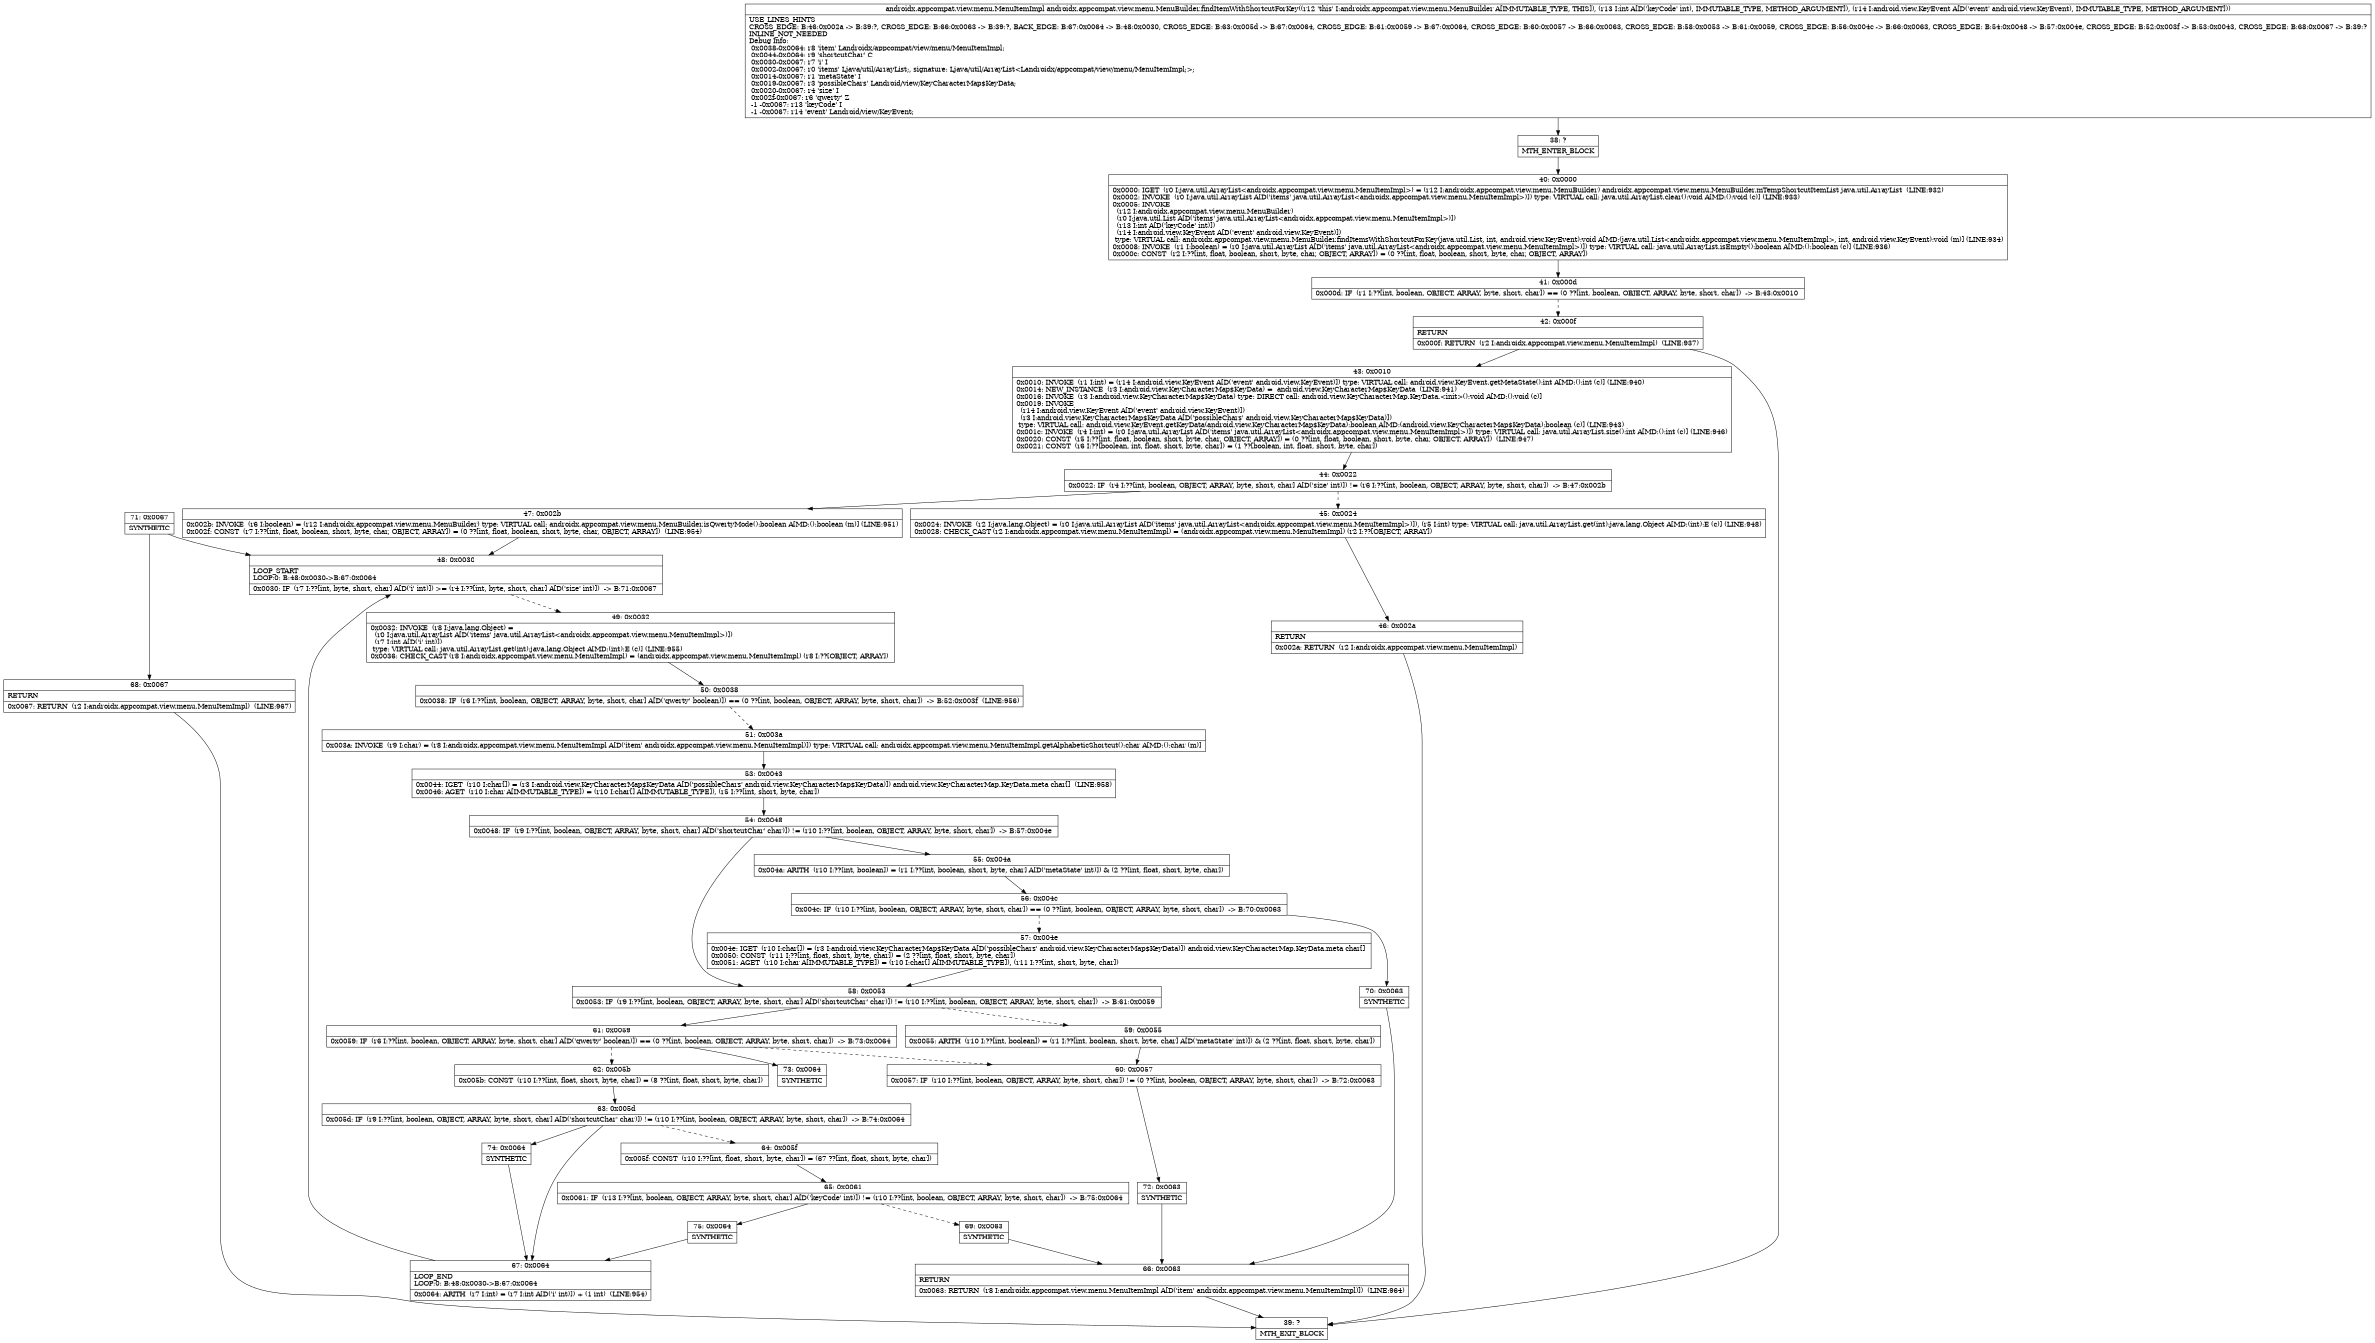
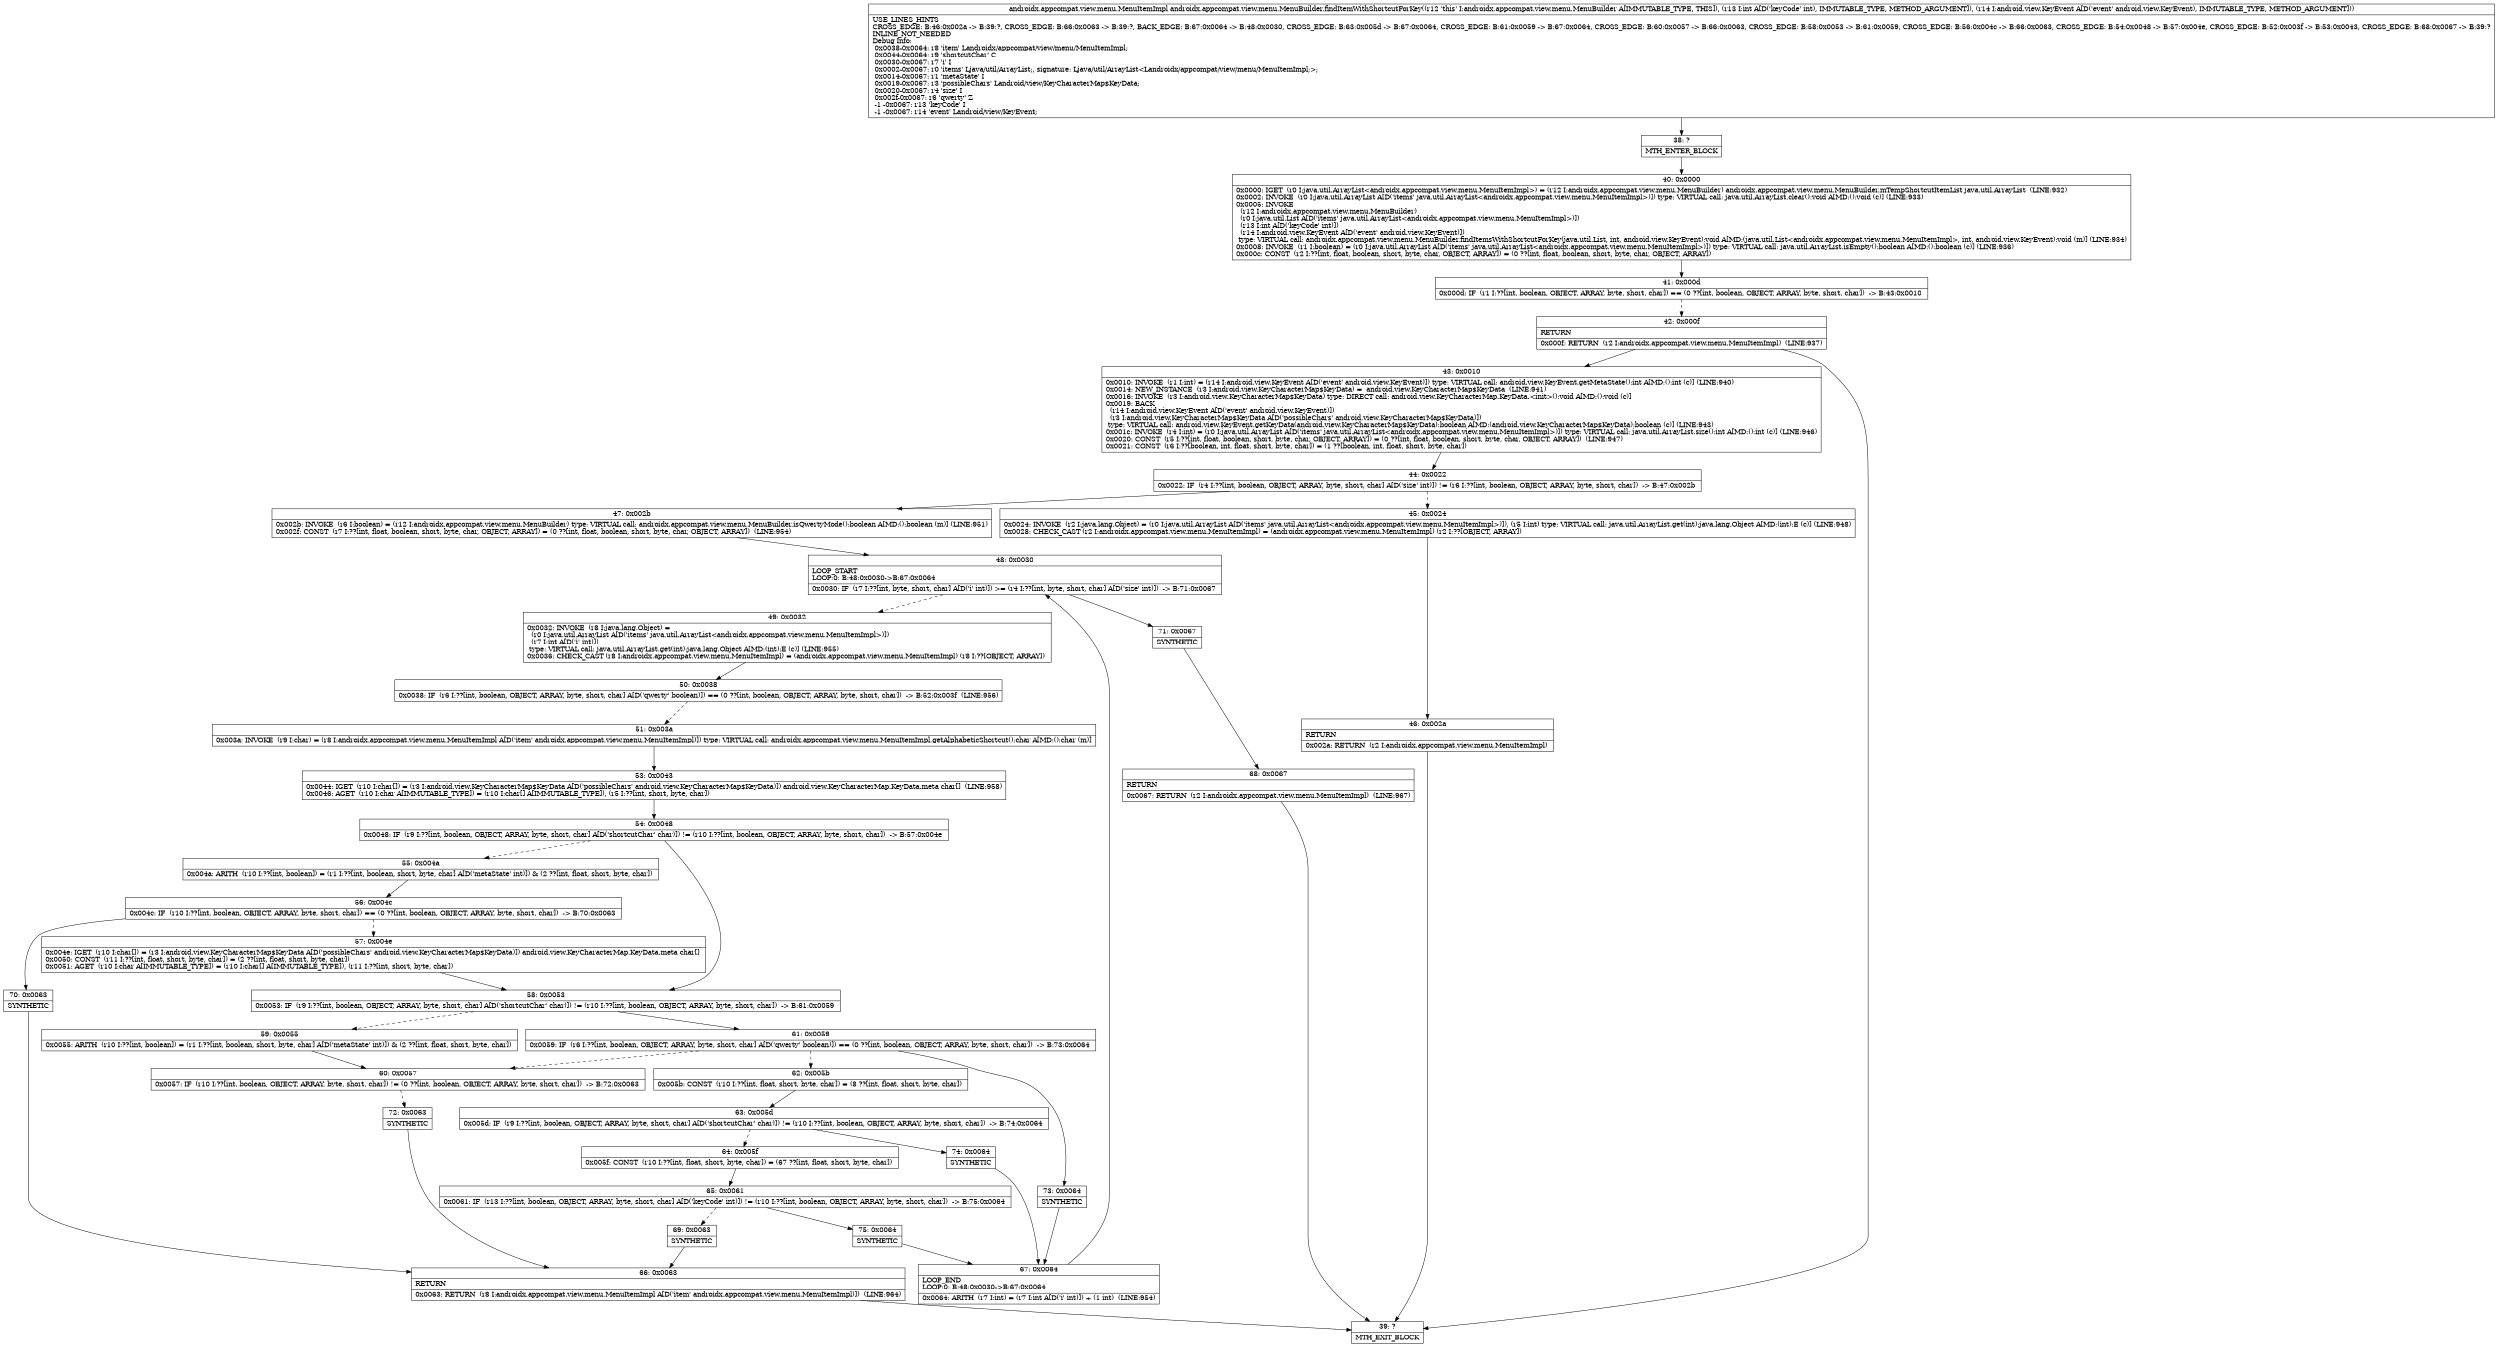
(1047, 404) -> (1132, 404)
(207, 546) -> (1109, 609)
(875, 845) -> (540, 849)
(1147, 1132) -> (402, 1097)
(553, 1183) -> (1052, 1234)
